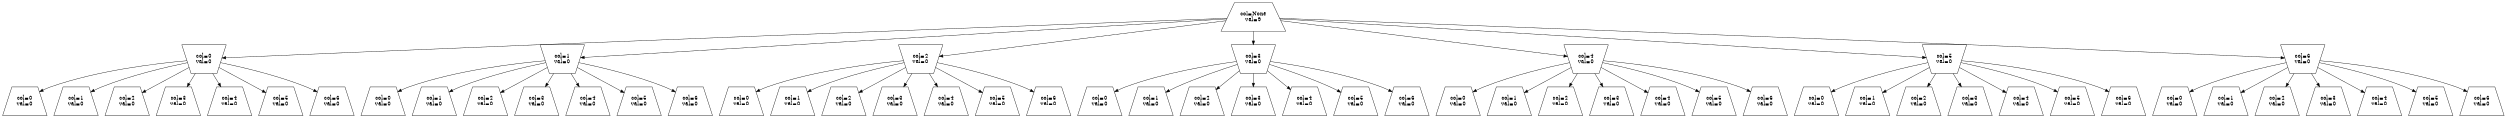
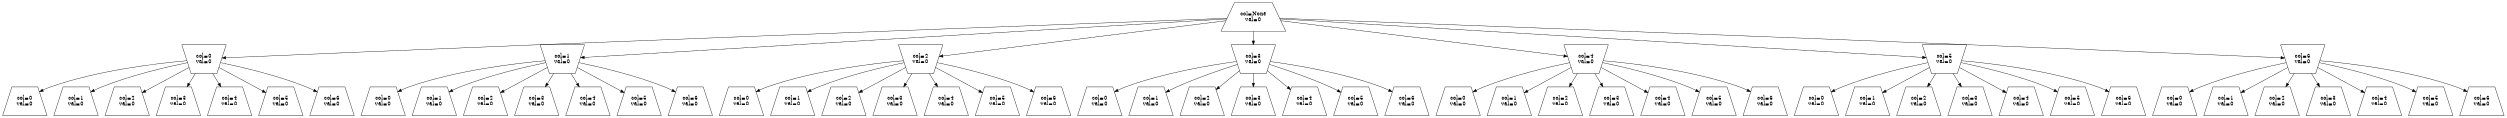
(1253, 17) -> (1253, 17)
